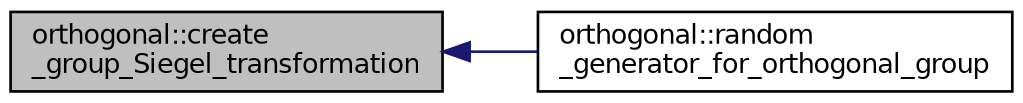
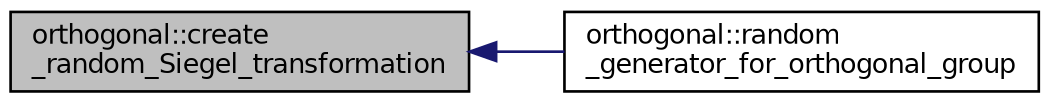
(227, 52) -> (240, 52)
